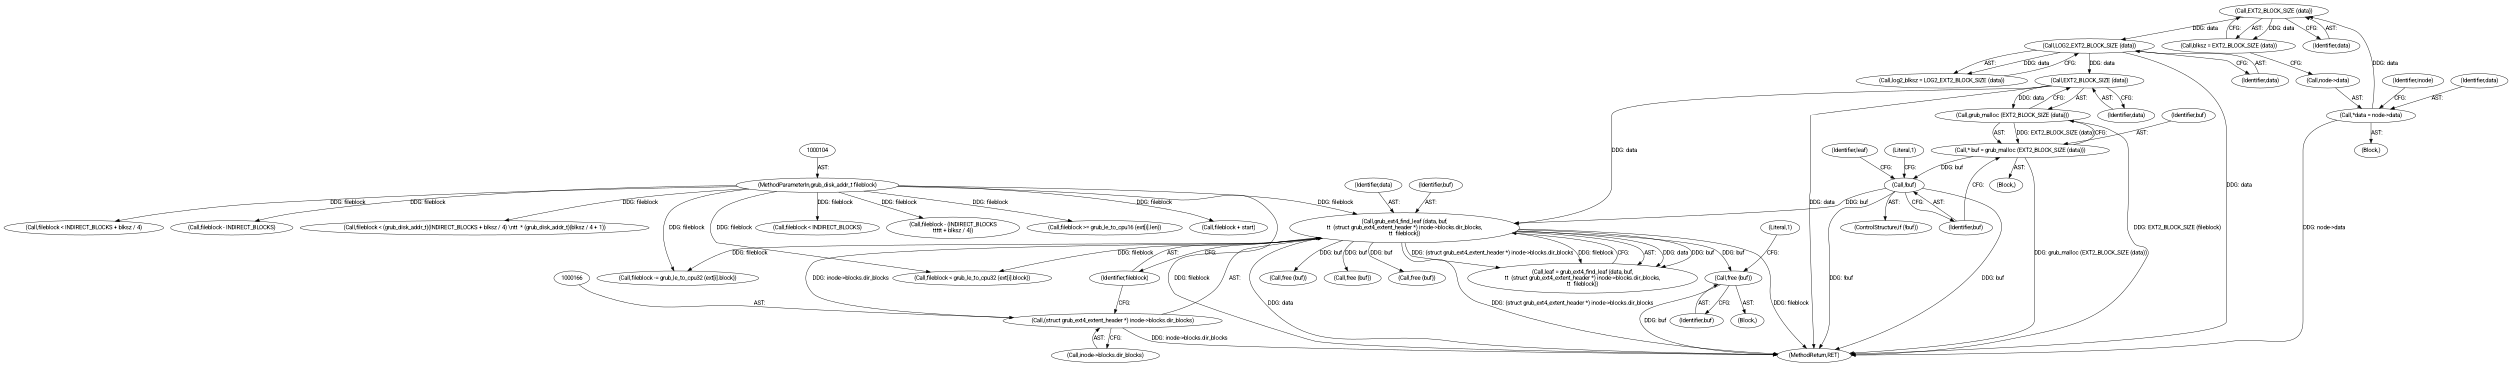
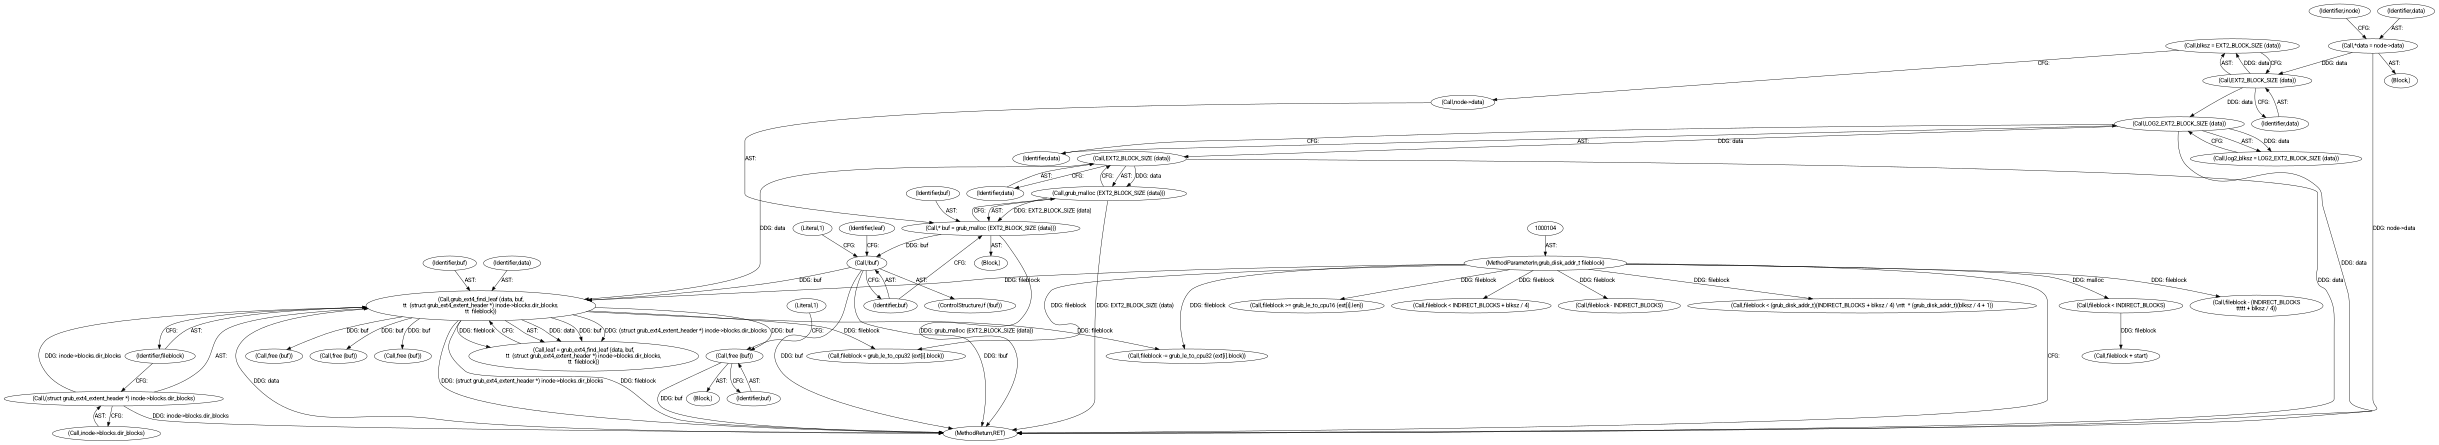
(2347, 97) -> (966, 112)
(1055, 194) -> (2121, 329)
(835, 203) -> (2088, 281)
(2177, 228) -> (1135, 306)
(572, 278) -> none
(1192, 278) -> (2055, 356)
